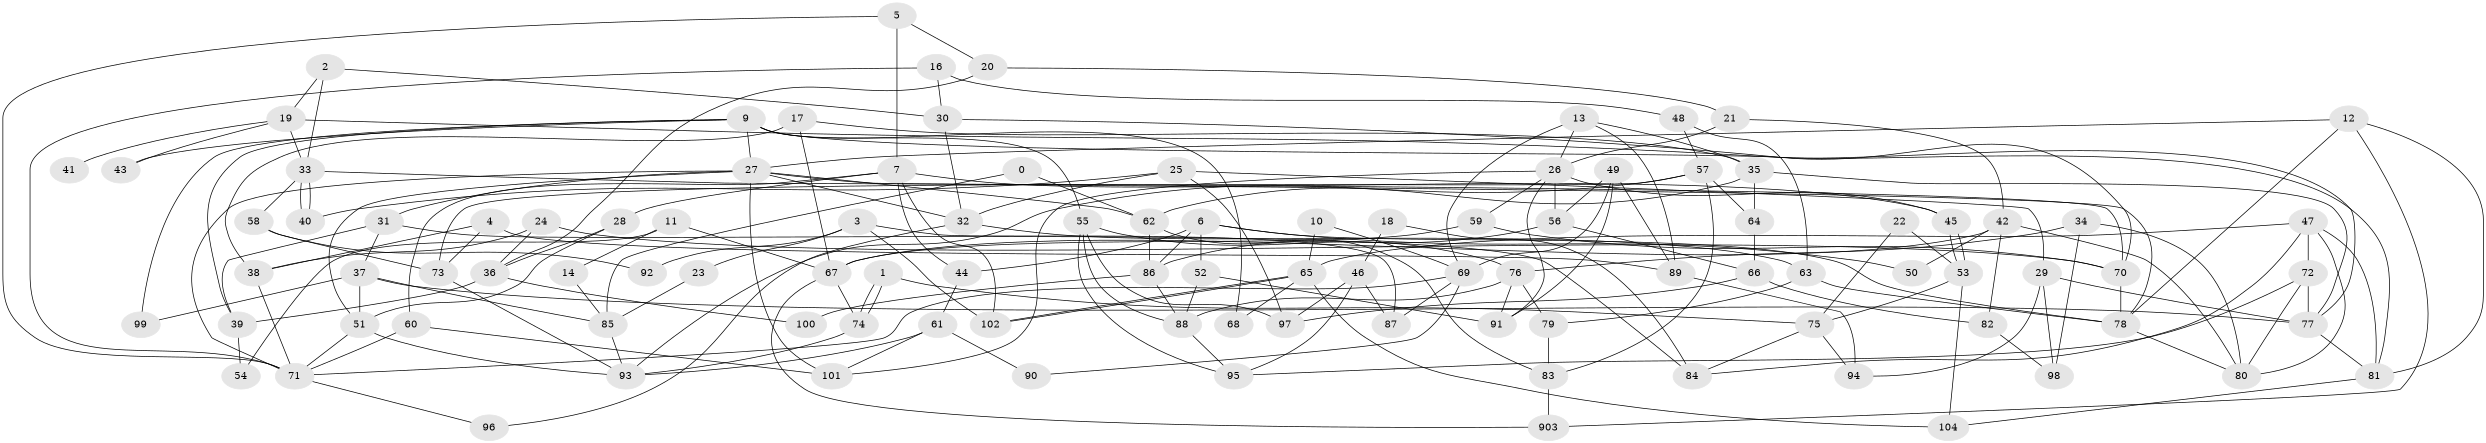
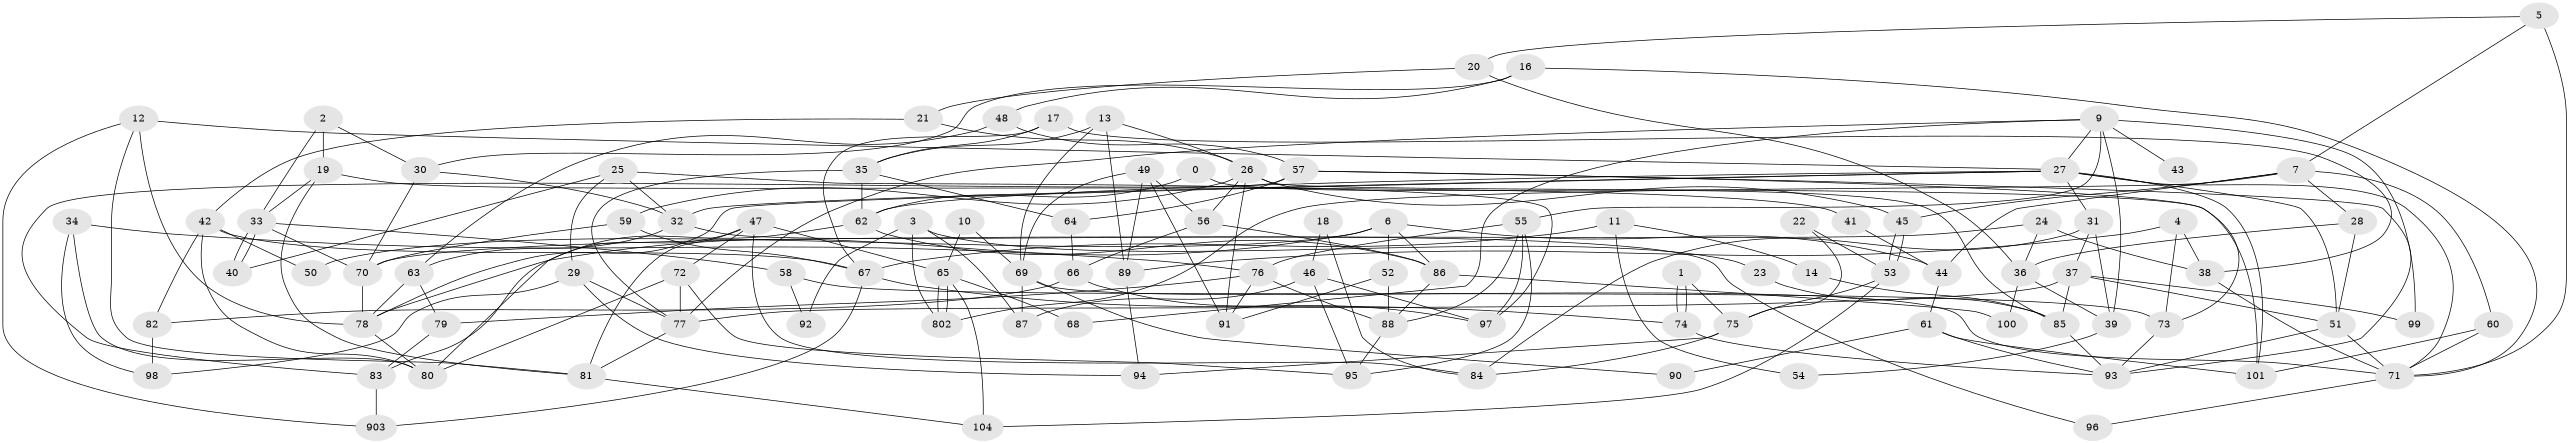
(202, 141) -> none
none -> (1884, 241)
(991, 325) -> (942, 325)
